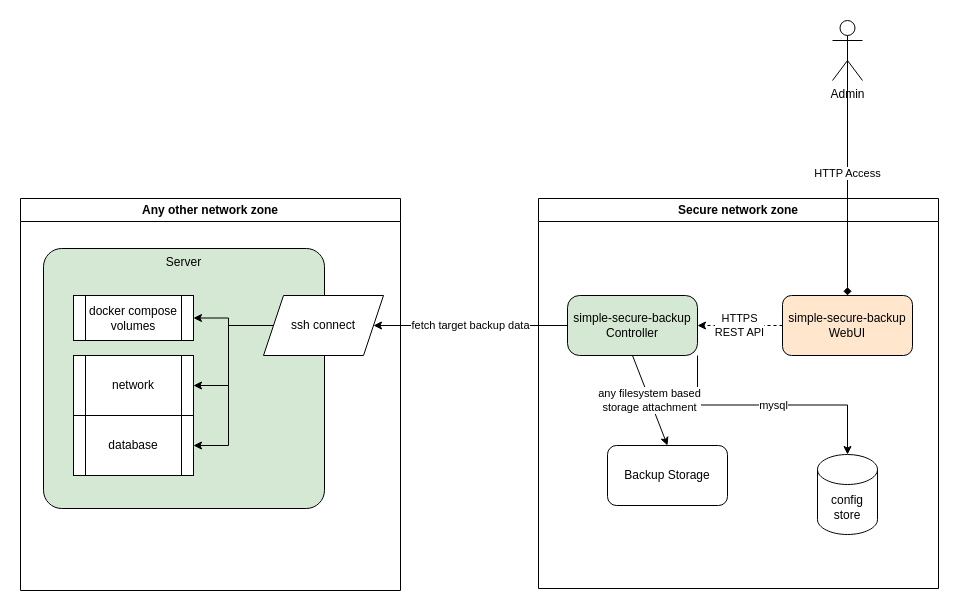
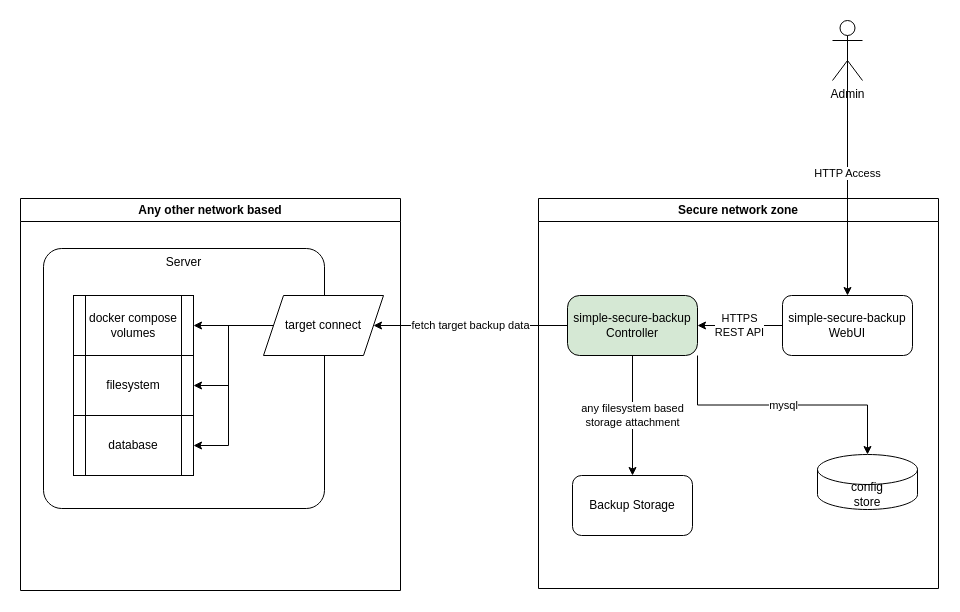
(211, 211) -> (211, 211)
(184, 263) -> (184, 263)
(848, 286) -> (848, 287)
(134, 318) -> (134, 326)
(324, 326) -> (324, 326)
(772, 326) -> (772, 326)
(848, 326) -> (848, 326)
(134, 386) -> (134, 386)
(668, 476) -> (633, 506)
(848, 495) -> (868, 482)
